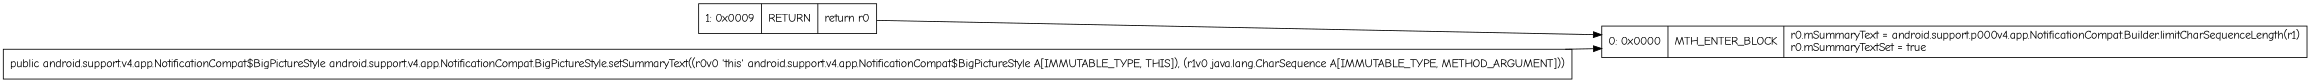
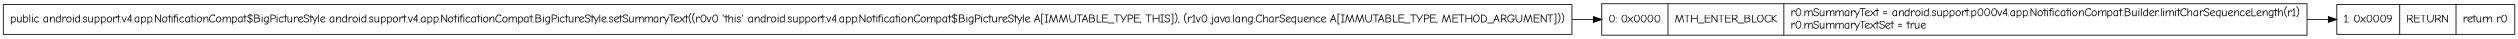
(1235, 28) -> (2318, 19)
